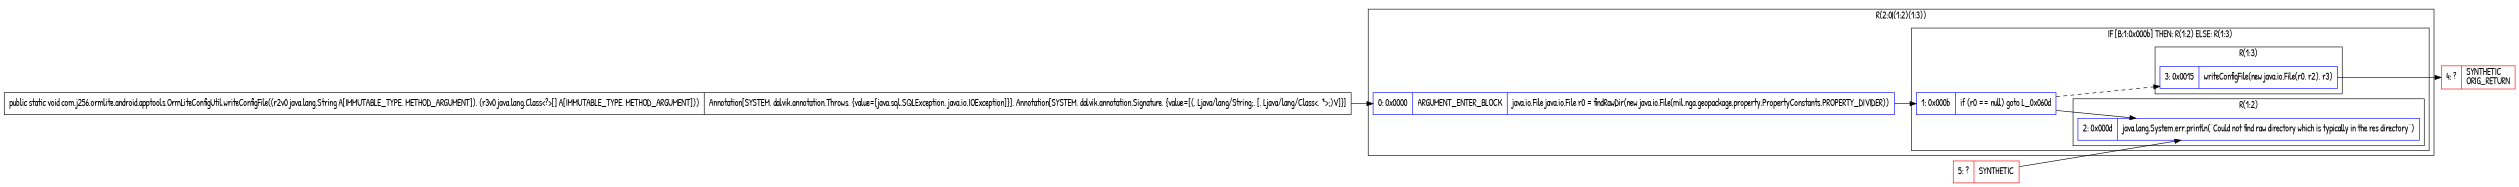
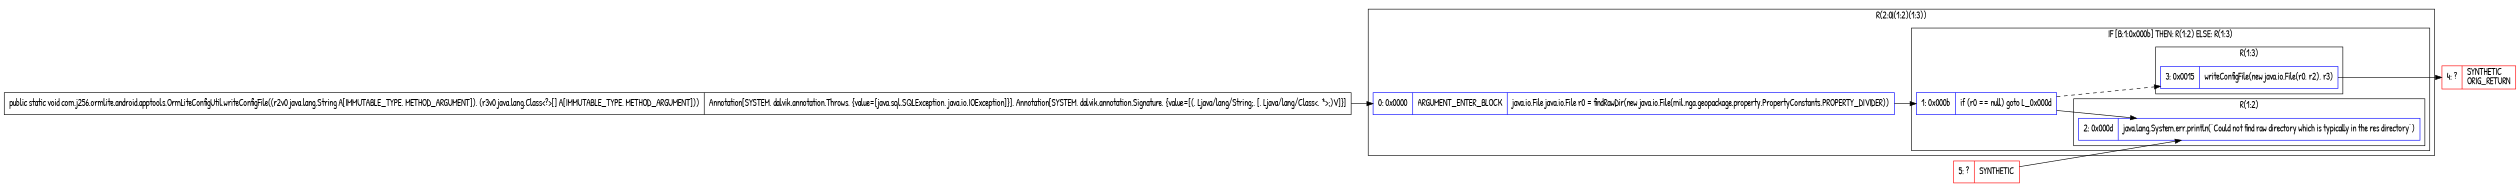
(2006, 103) -> (2006, 103)
